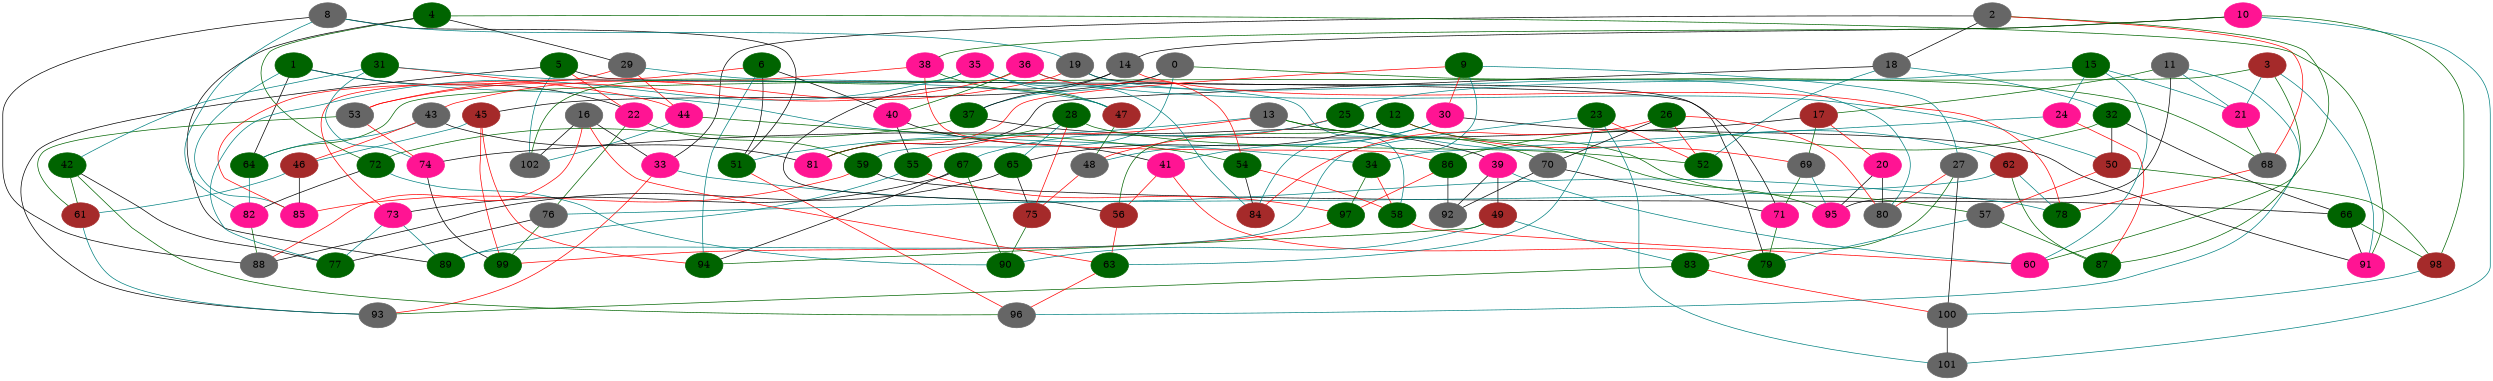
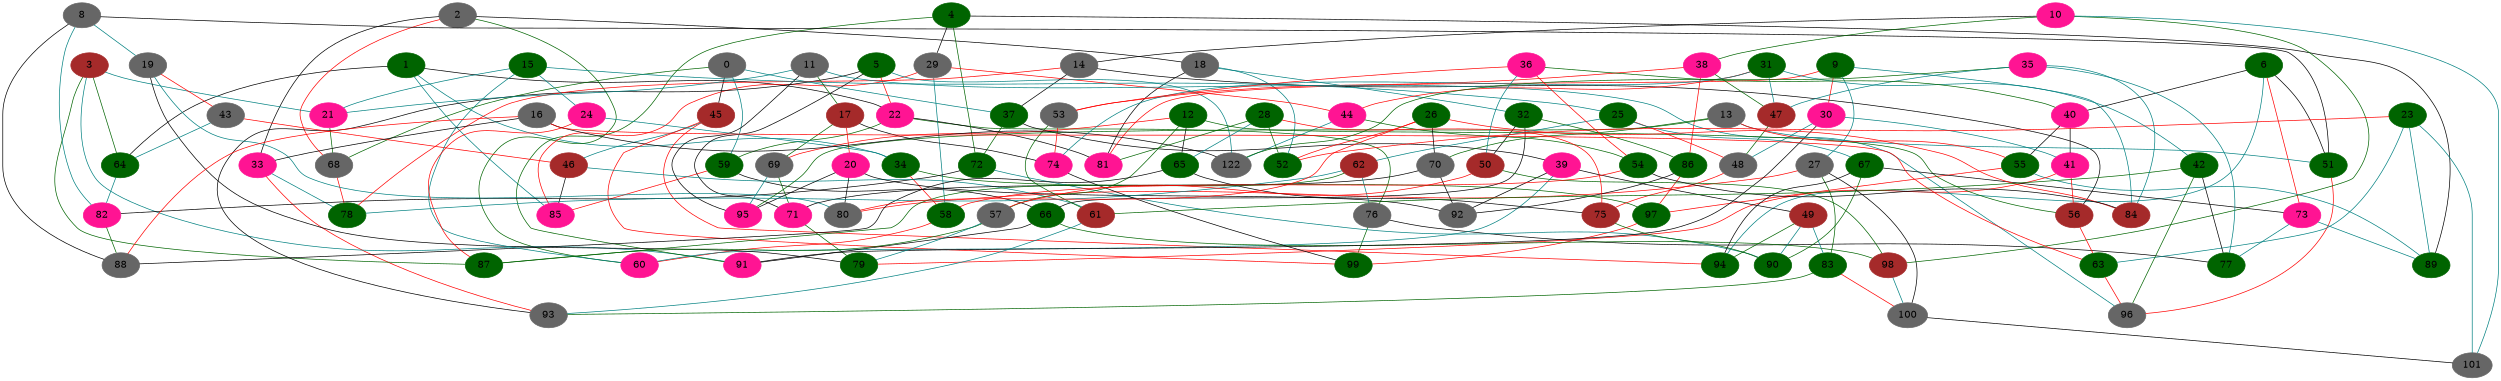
(673, 145) -> (1042, 142)
(530, 165) -> (1231, 165)
none -> (1152, 196)
